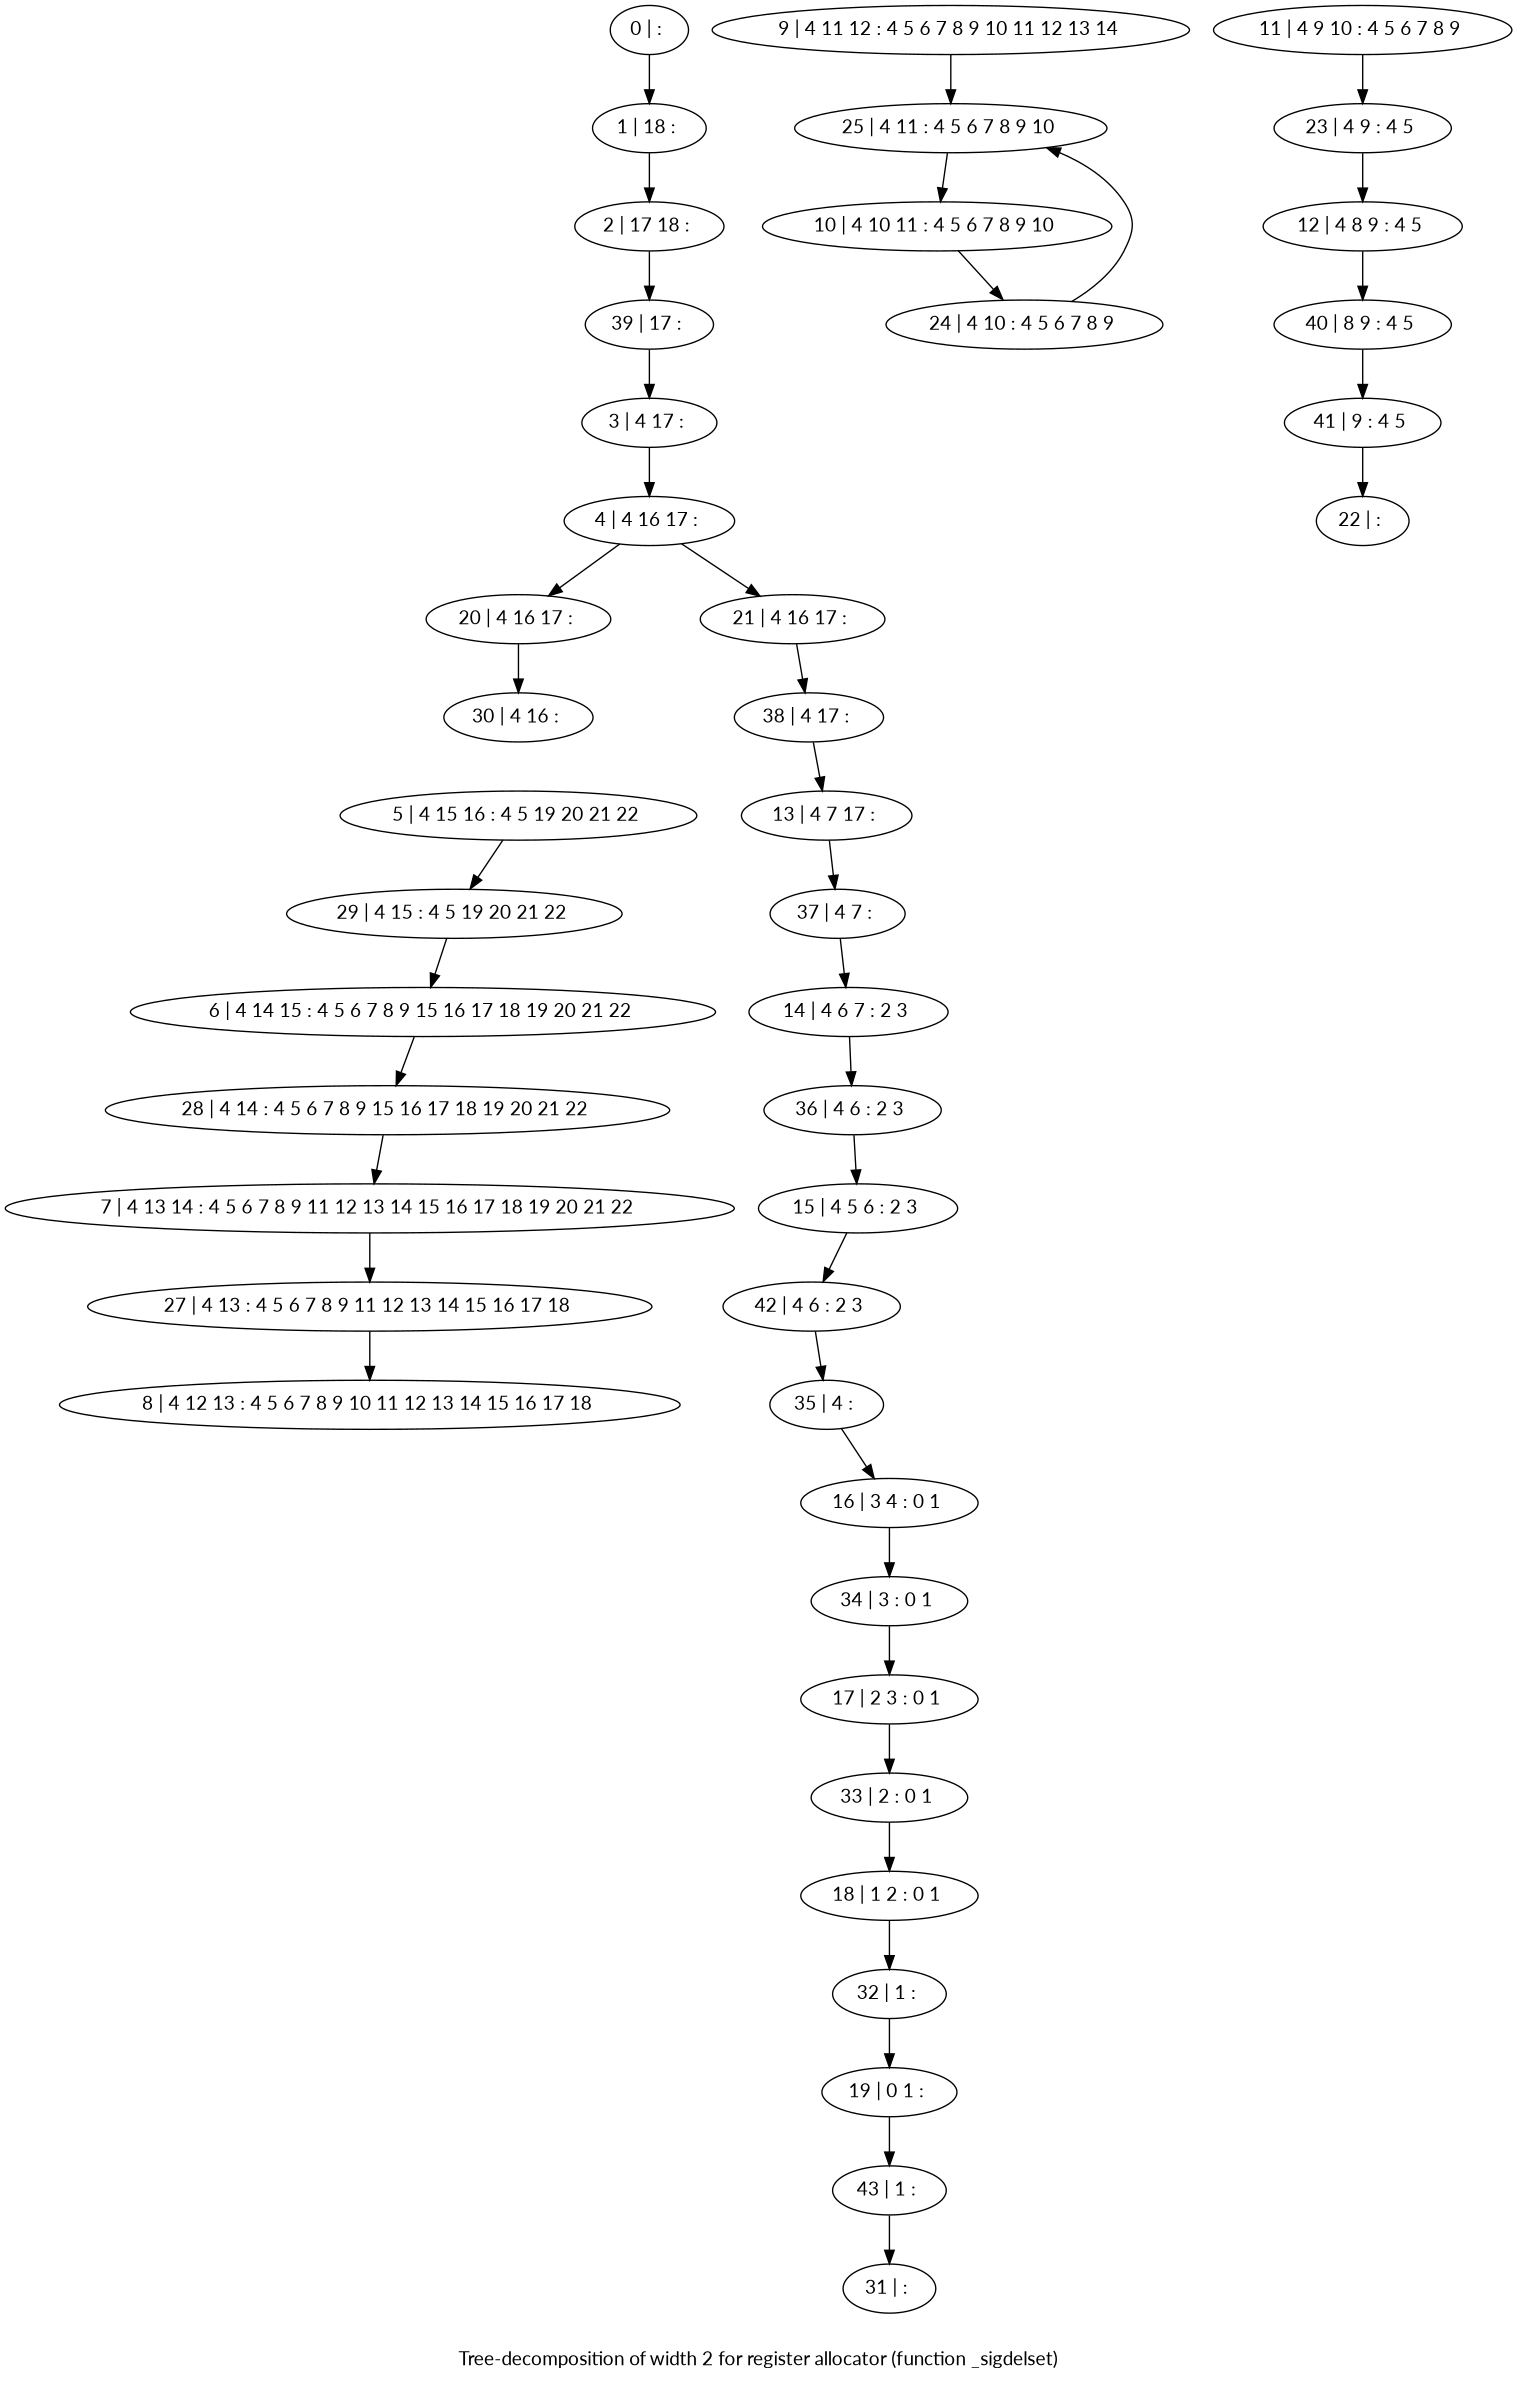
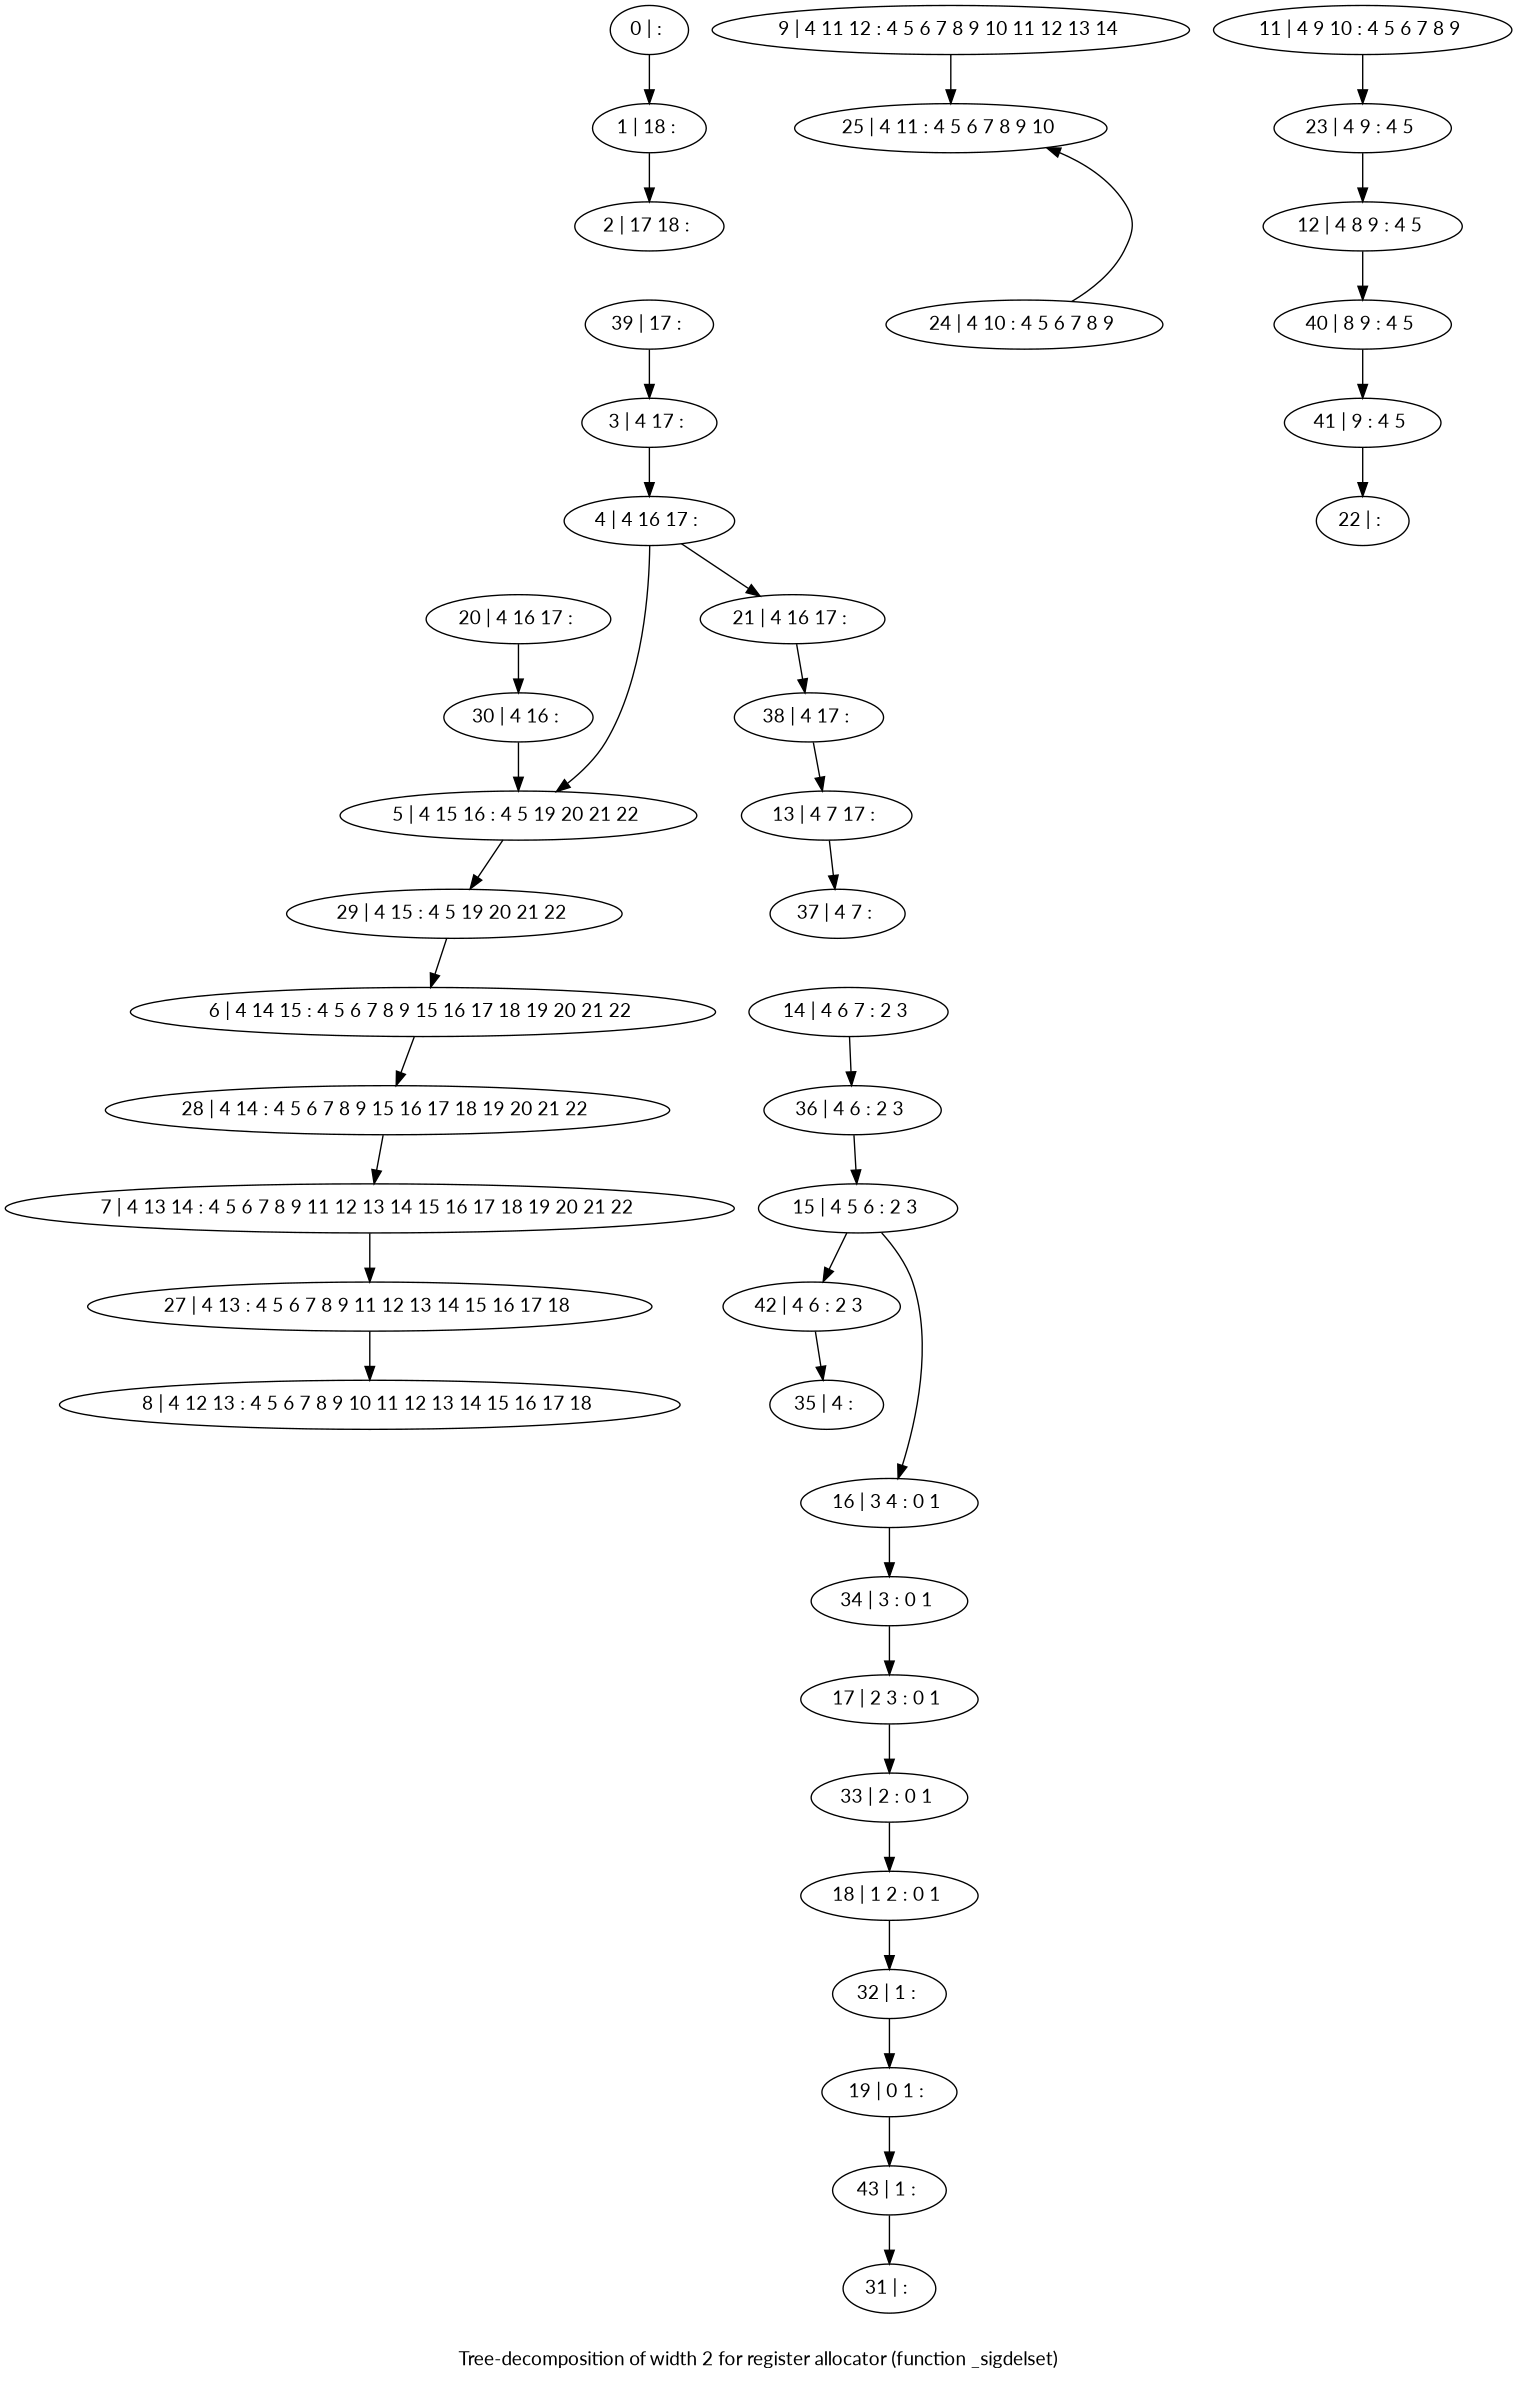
(937, 226) -> none
(649, 269) -> none
(590, 566) -> (633, 674)
none -> (518, 760)
(842, 956) -> none
(854, 1448) -> (922, 1345)
